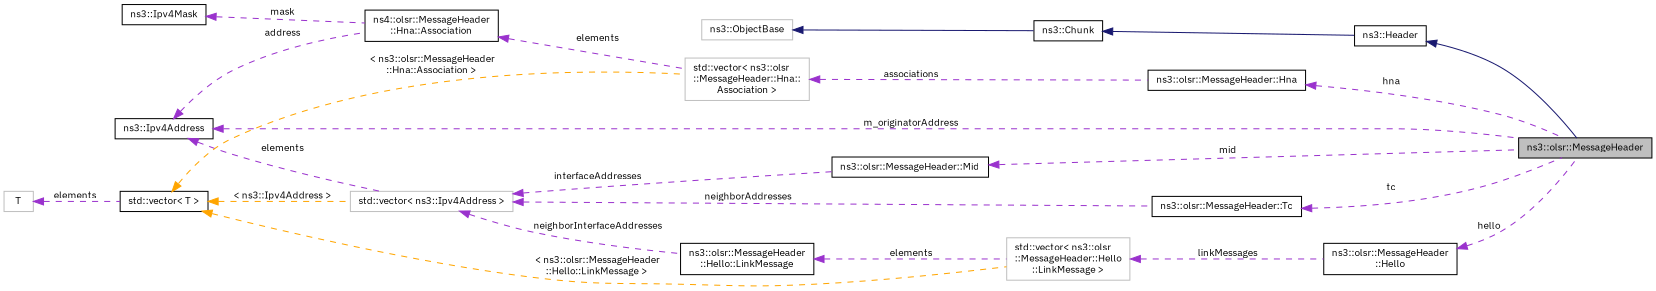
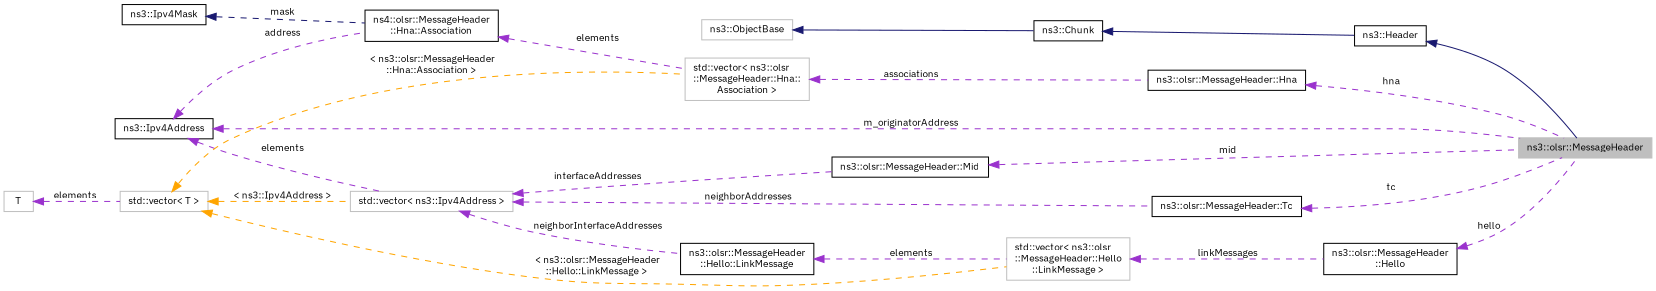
(291, 20) -> (291, 20)
(1585, 148) -> (1585, 148)
(164, 201) -> (164, 201)
